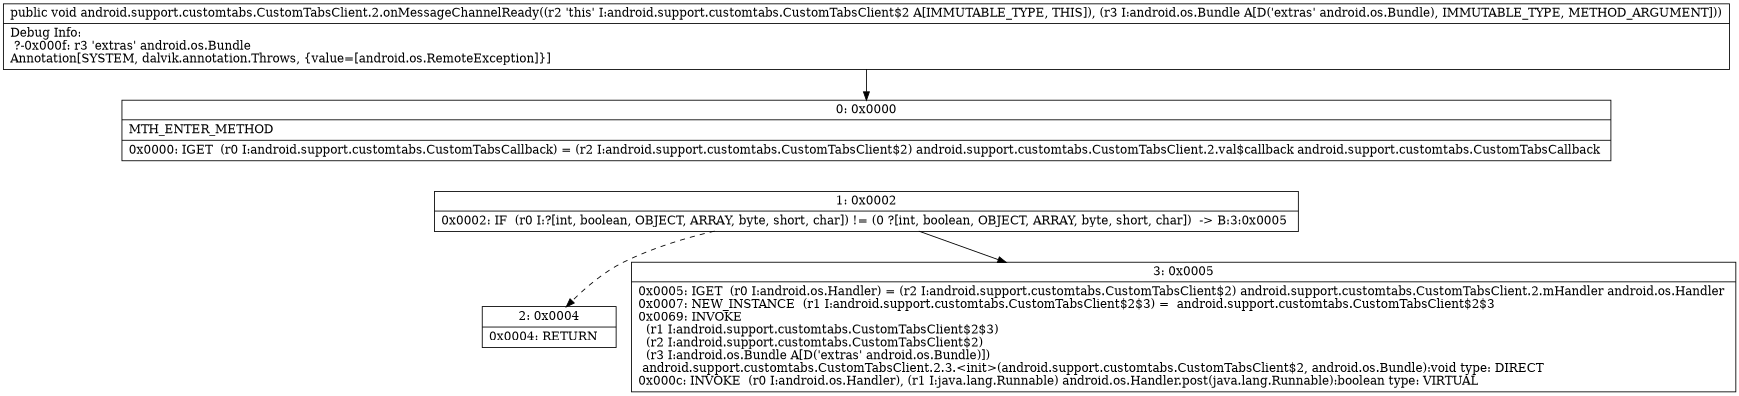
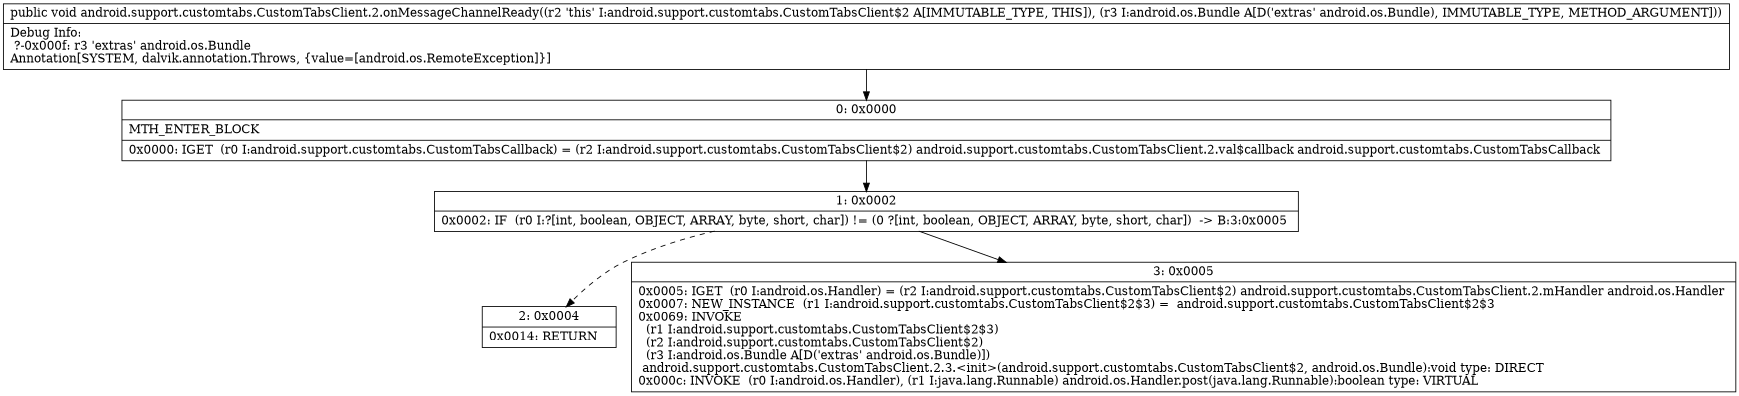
(201, 130) -> (194, 130)
none -> (866, 172)
(549, 337) -> (549, 337)
